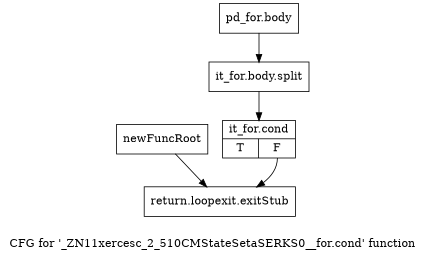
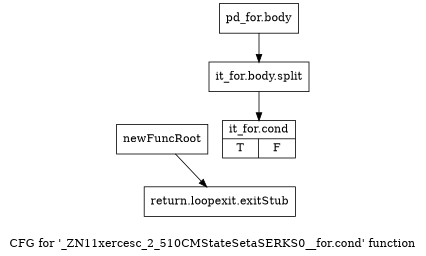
(273, 172) -> none
